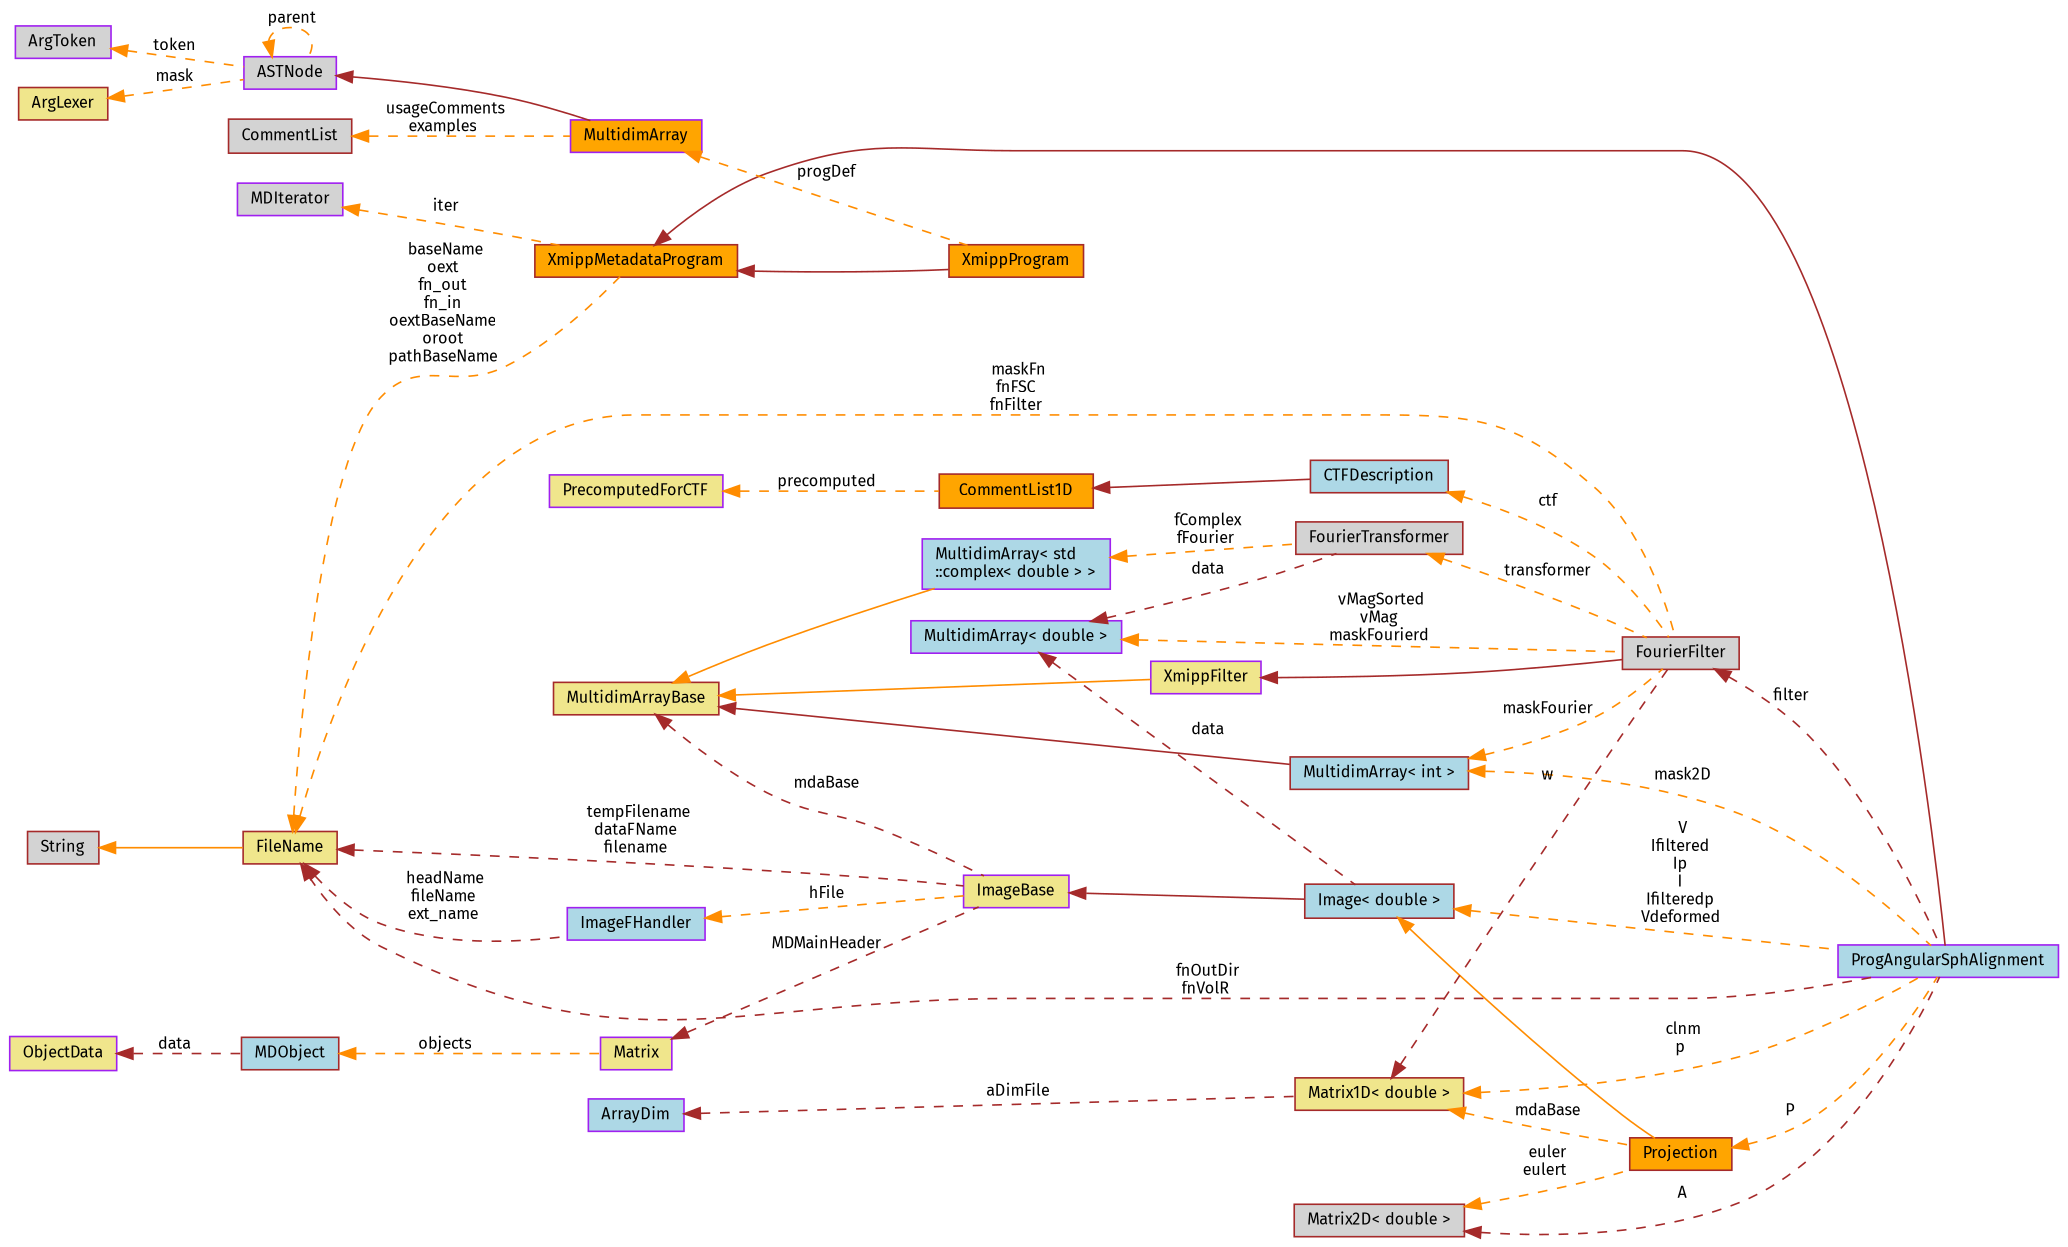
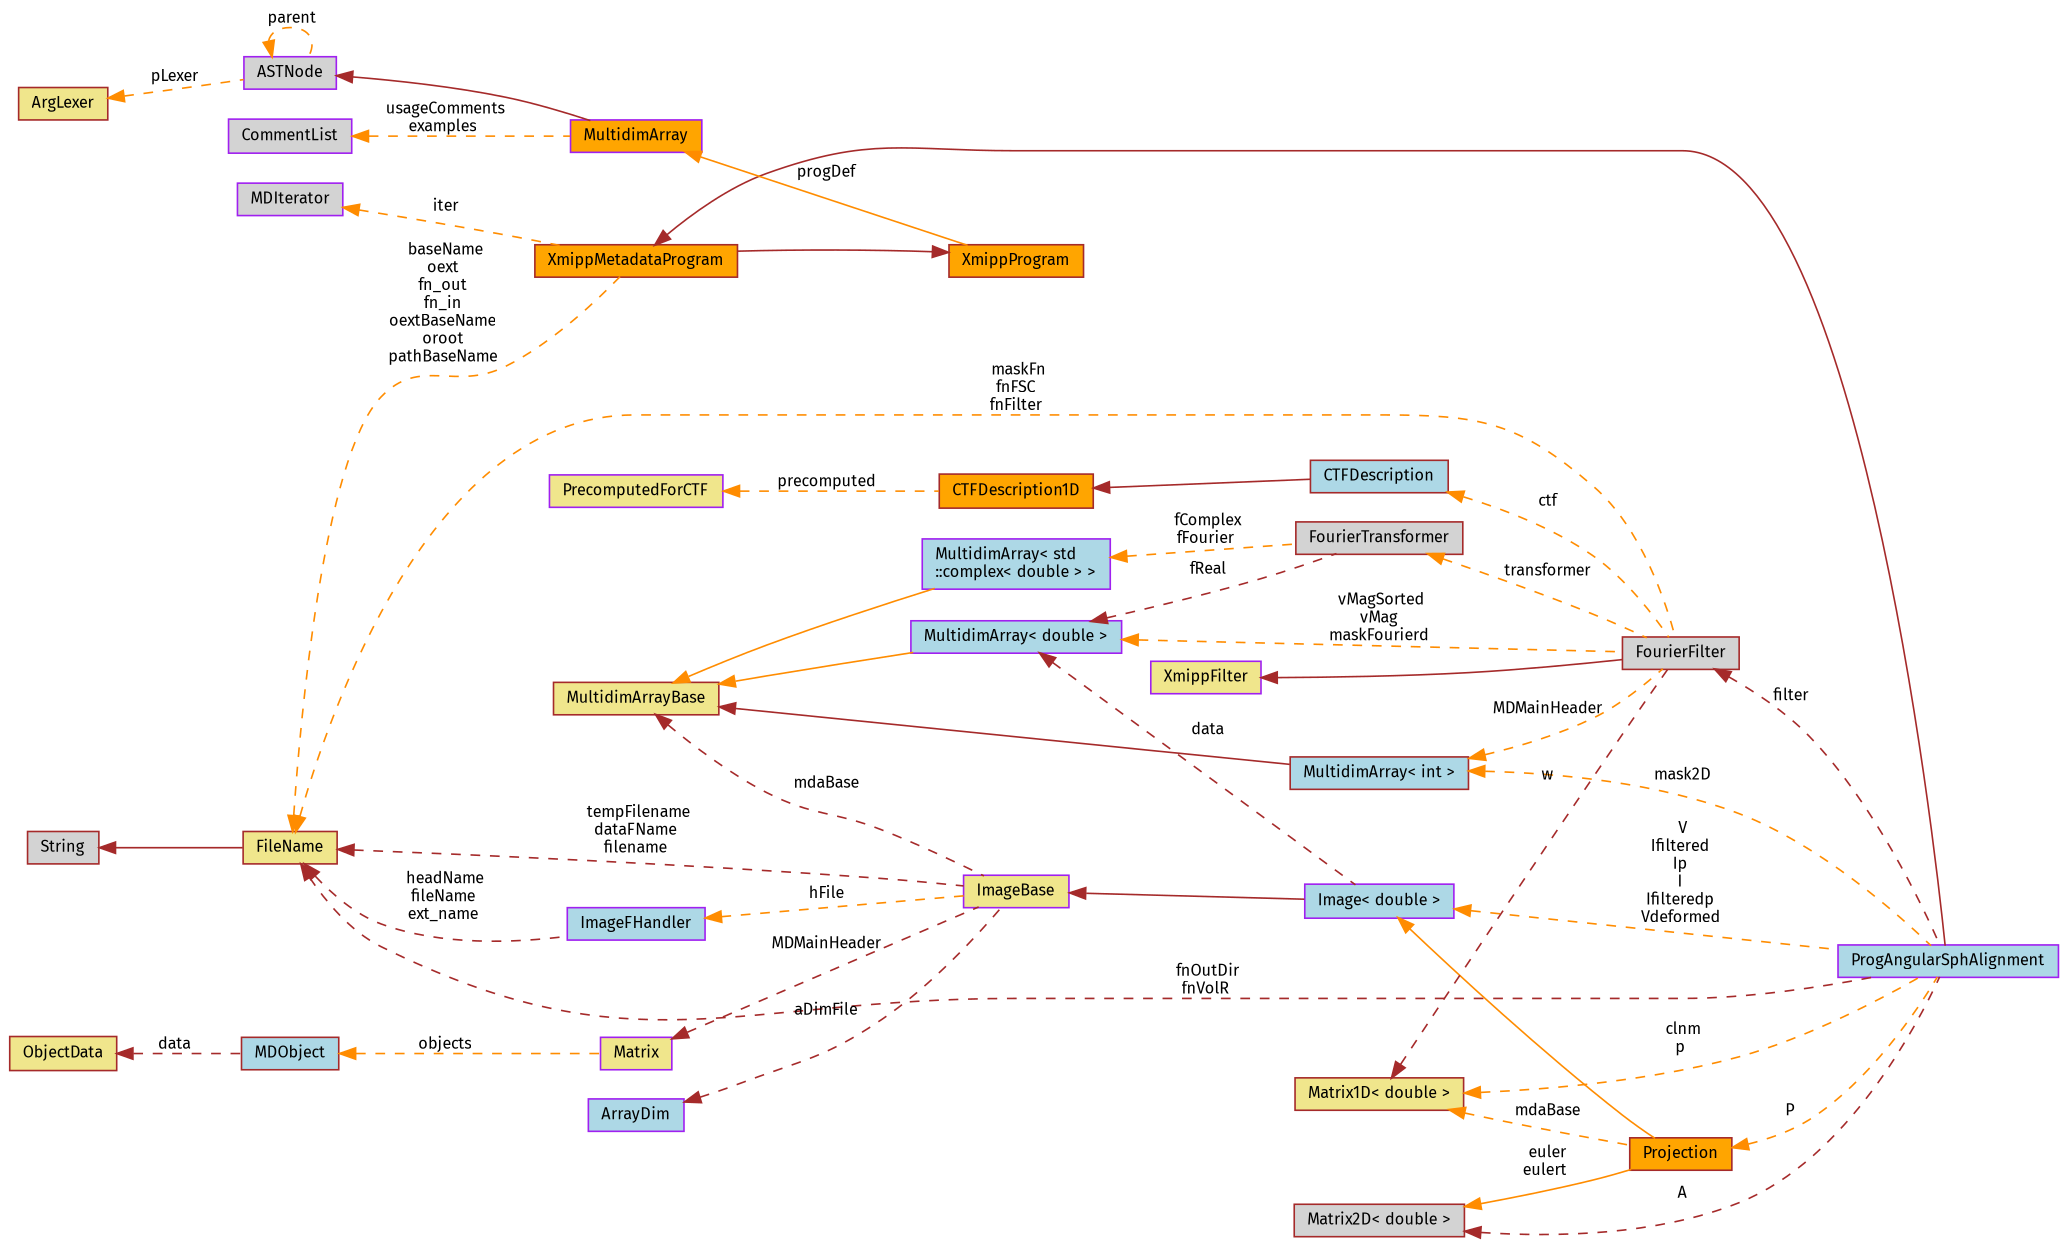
(63, 42) -> none
(173, 77) -> (173, 77)
(290, 136) -> (290, 136)
(834, 201) -> (834, 201)
(851, 272) -> (835, 250)
(1016, 491) -> (1016, 491)
(1206, 570) -> (1206, 570)
(943, 687) -> (824, 666)
(1545, 709) -> (1545, 709)
(179, 848) -> (179, 848)
(1379, 901) -> (1379, 901)
(63, 1054) -> (63, 1054)
(998, 1105) -> (868, 1029)
(1556, 1188) -> (1556, 1188)
